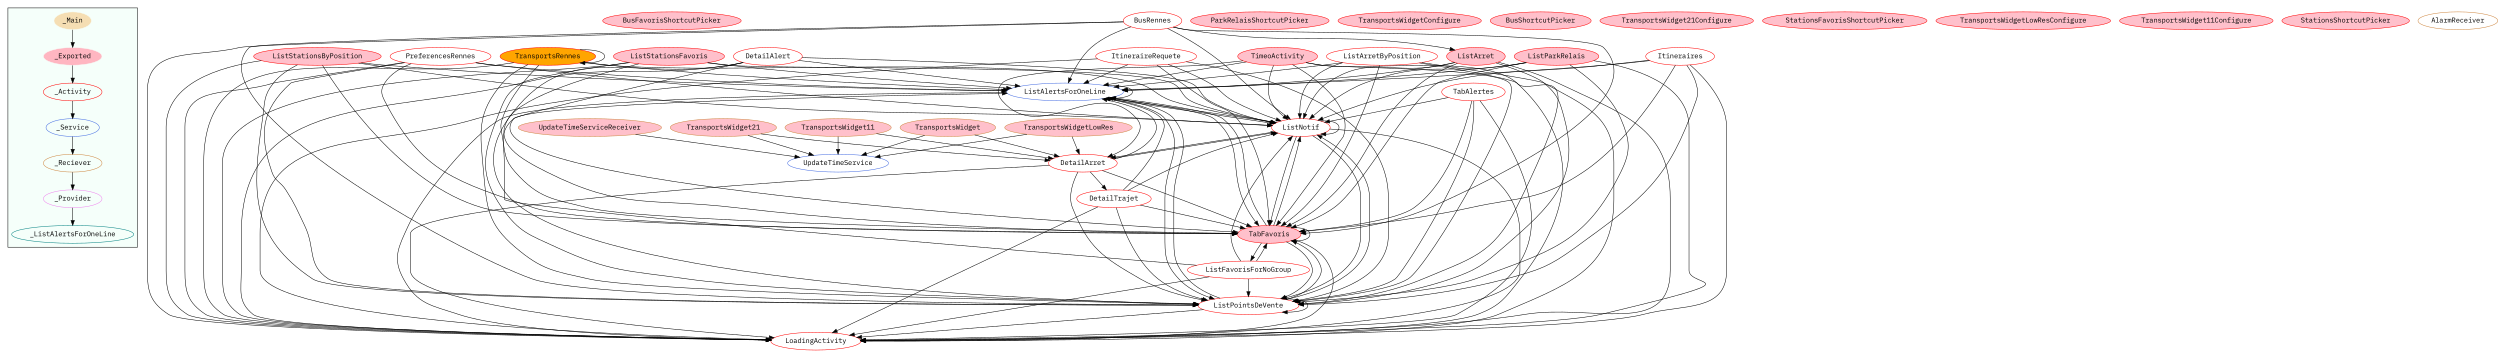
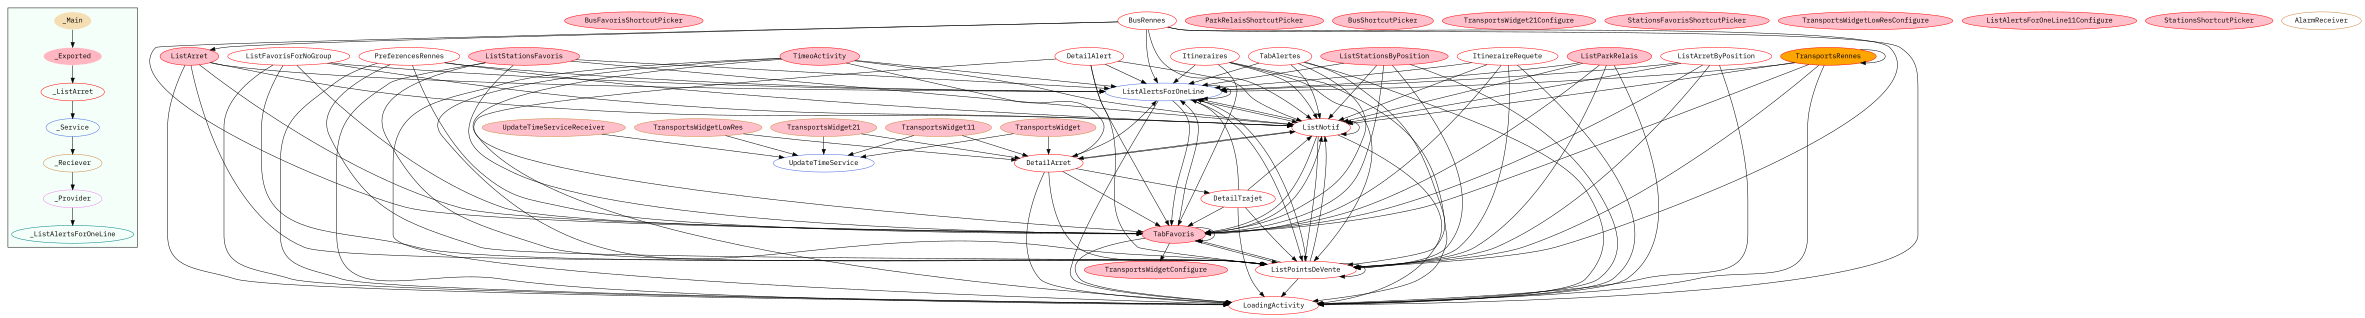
(2196, 21) -> (2049, 21)
none -> (1223, 74)
(73, 92) -> (73, 92)
(1257, 250) -> (1167, 249)
